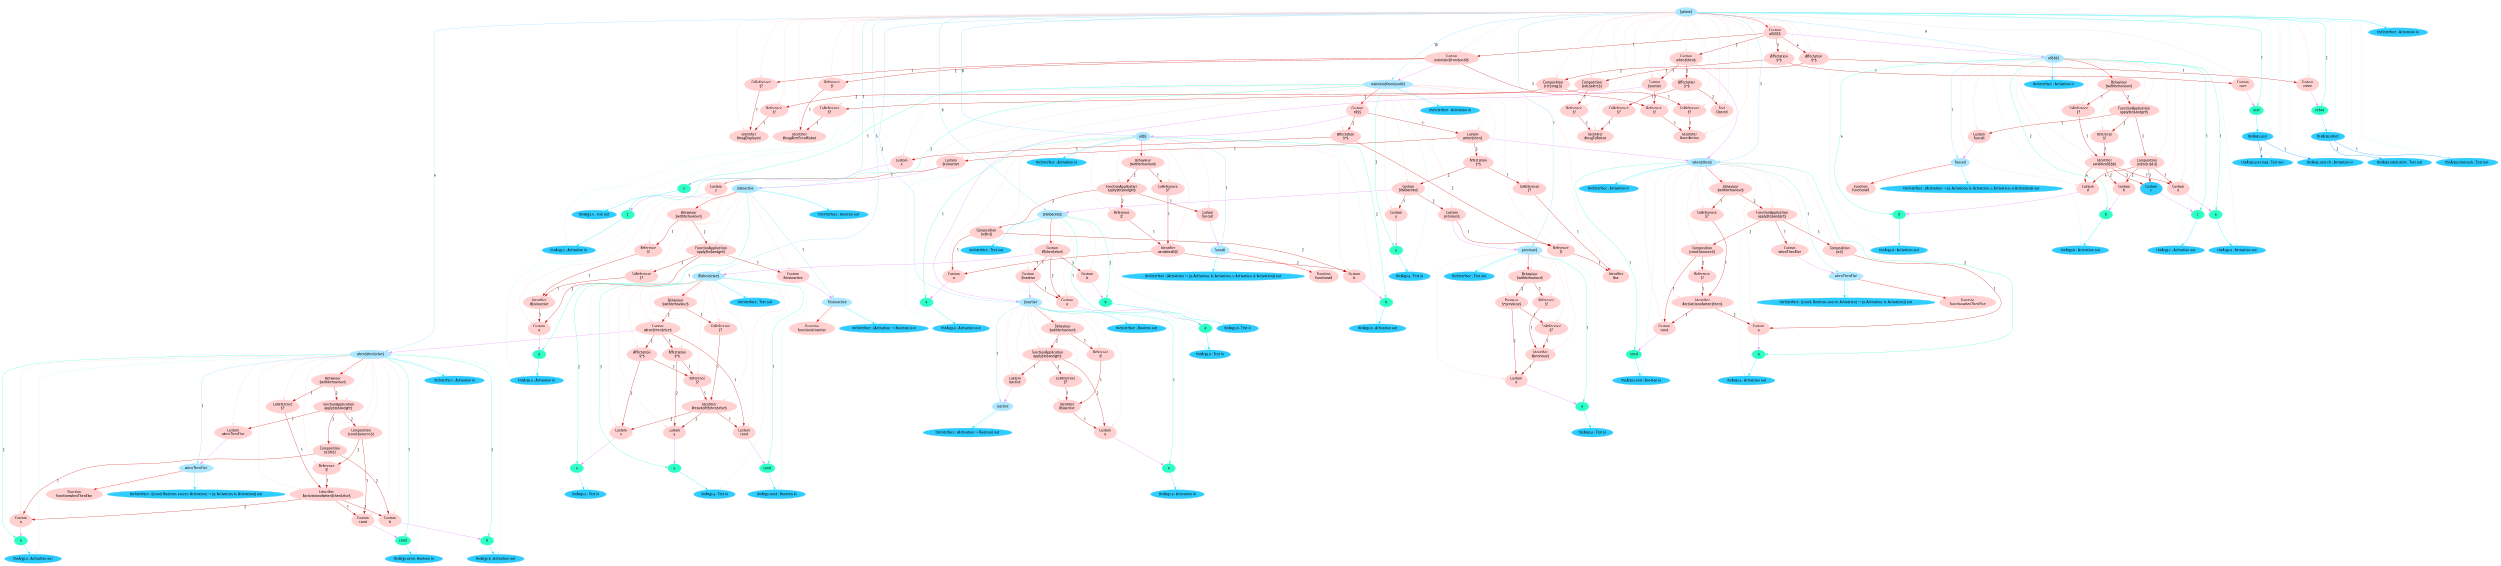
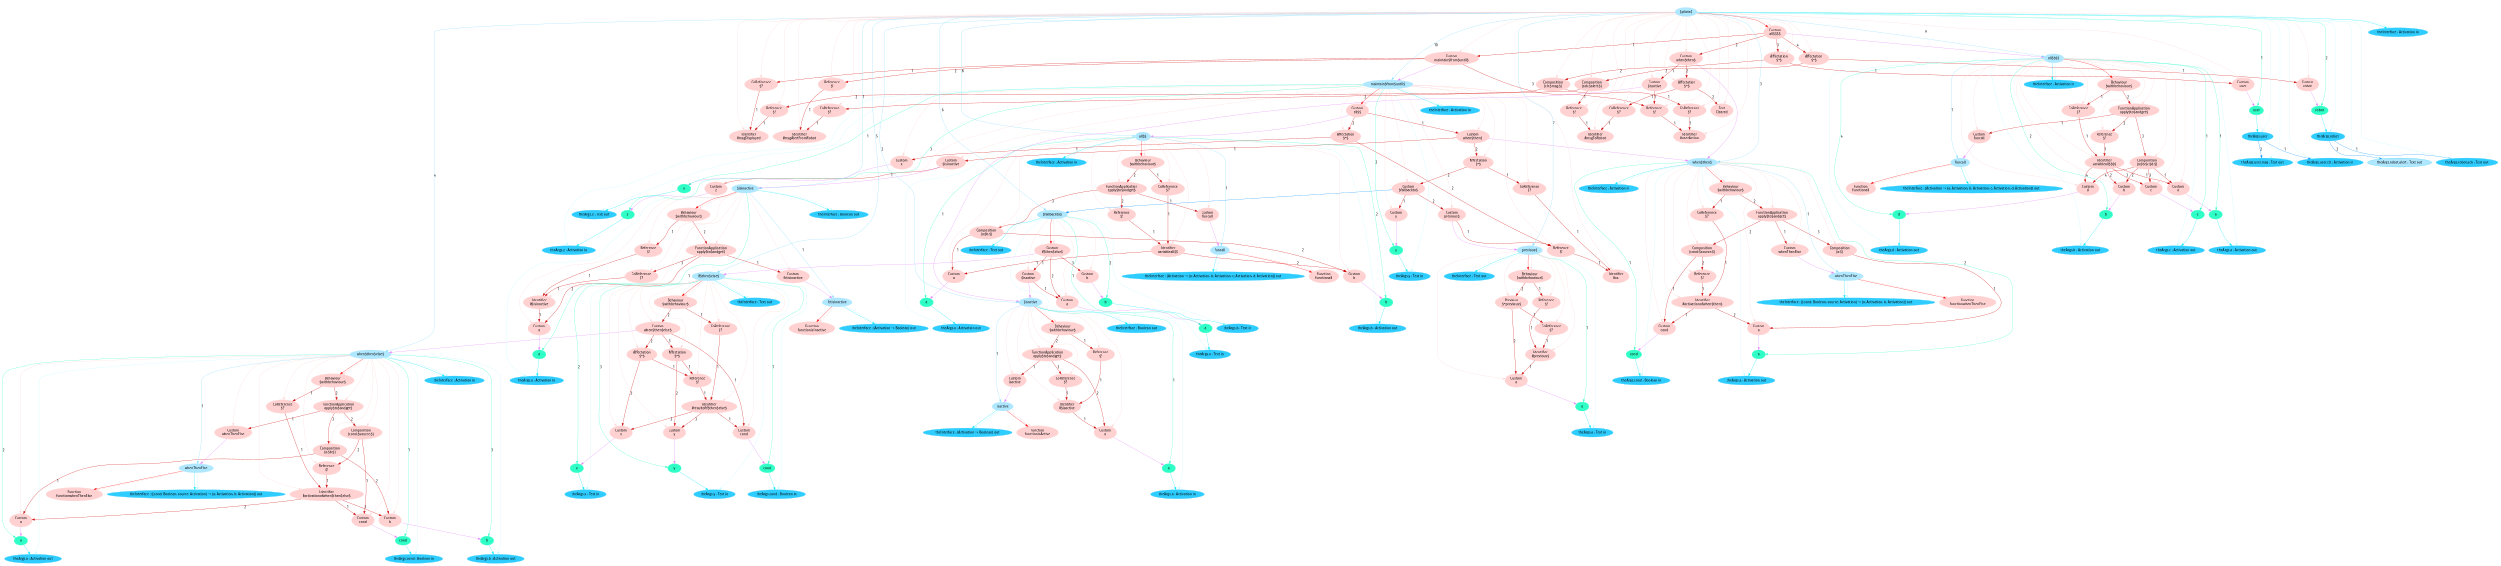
(2400, 163) -> (2400, 163)
(2151, 189) -> (2151, 189)
(1230, 200) -> (1230, 200)
none -> (1037, 433)
